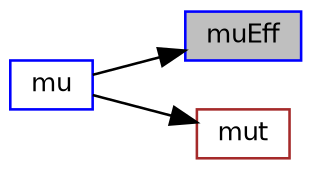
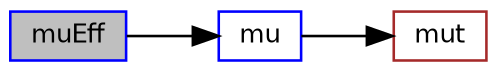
(126, 66) -> (159, 36)
